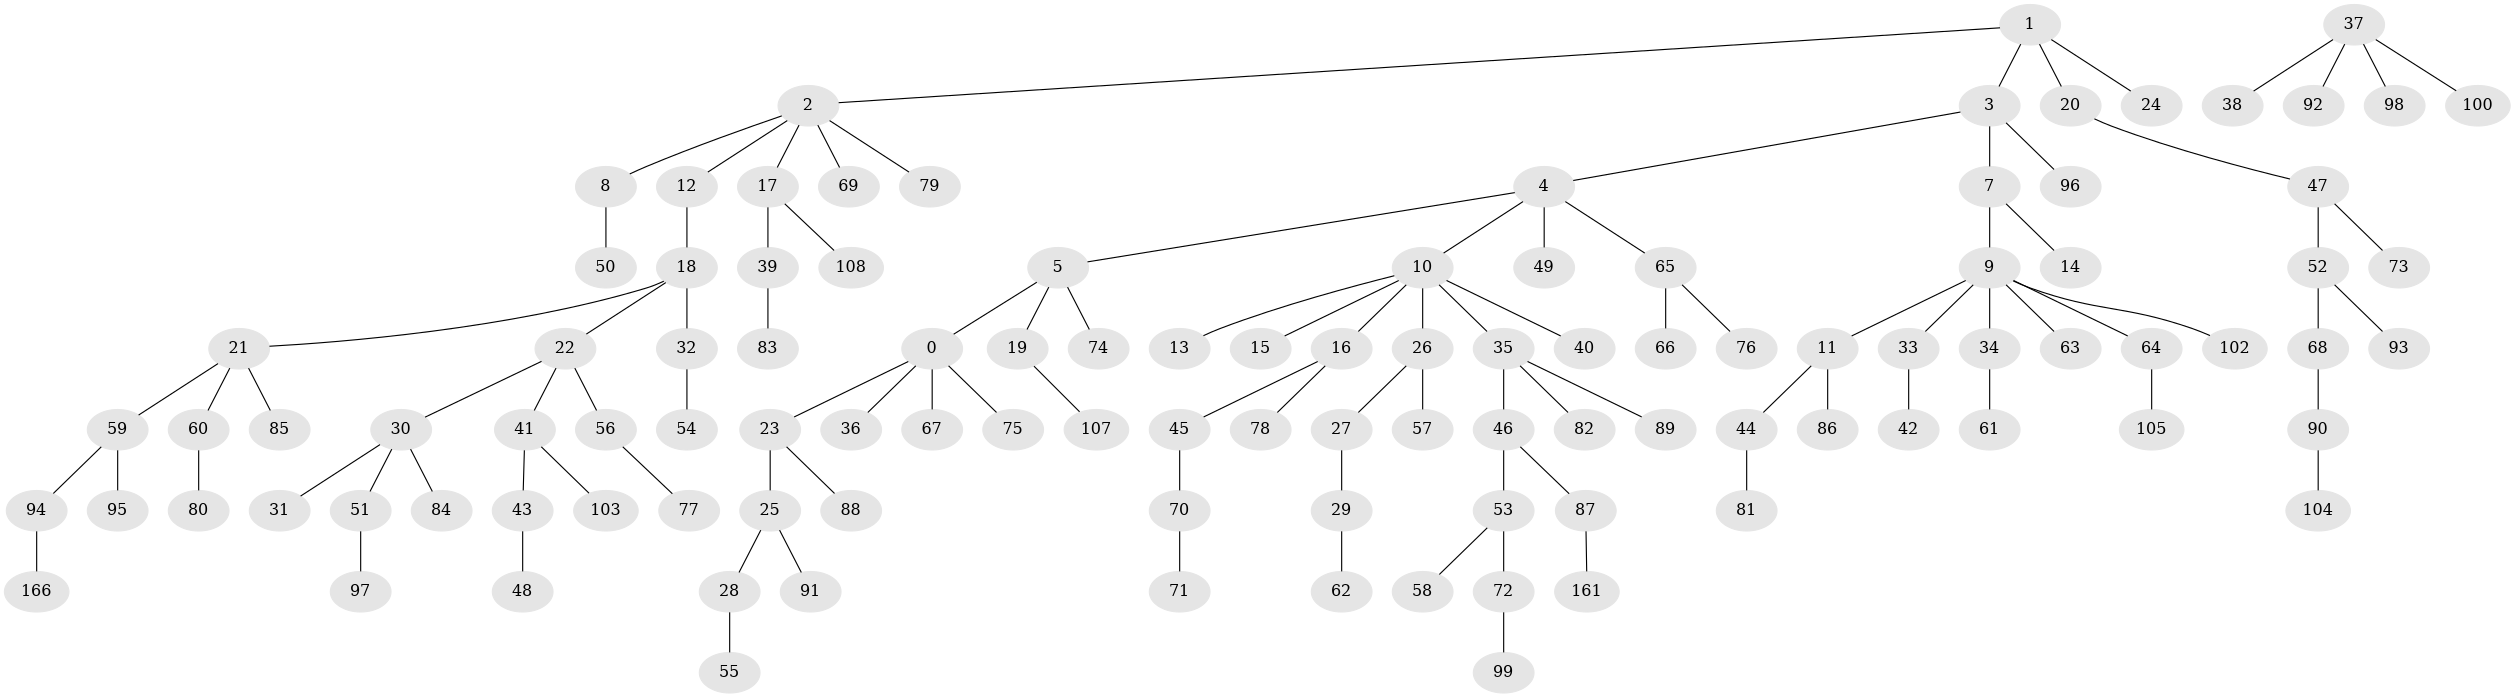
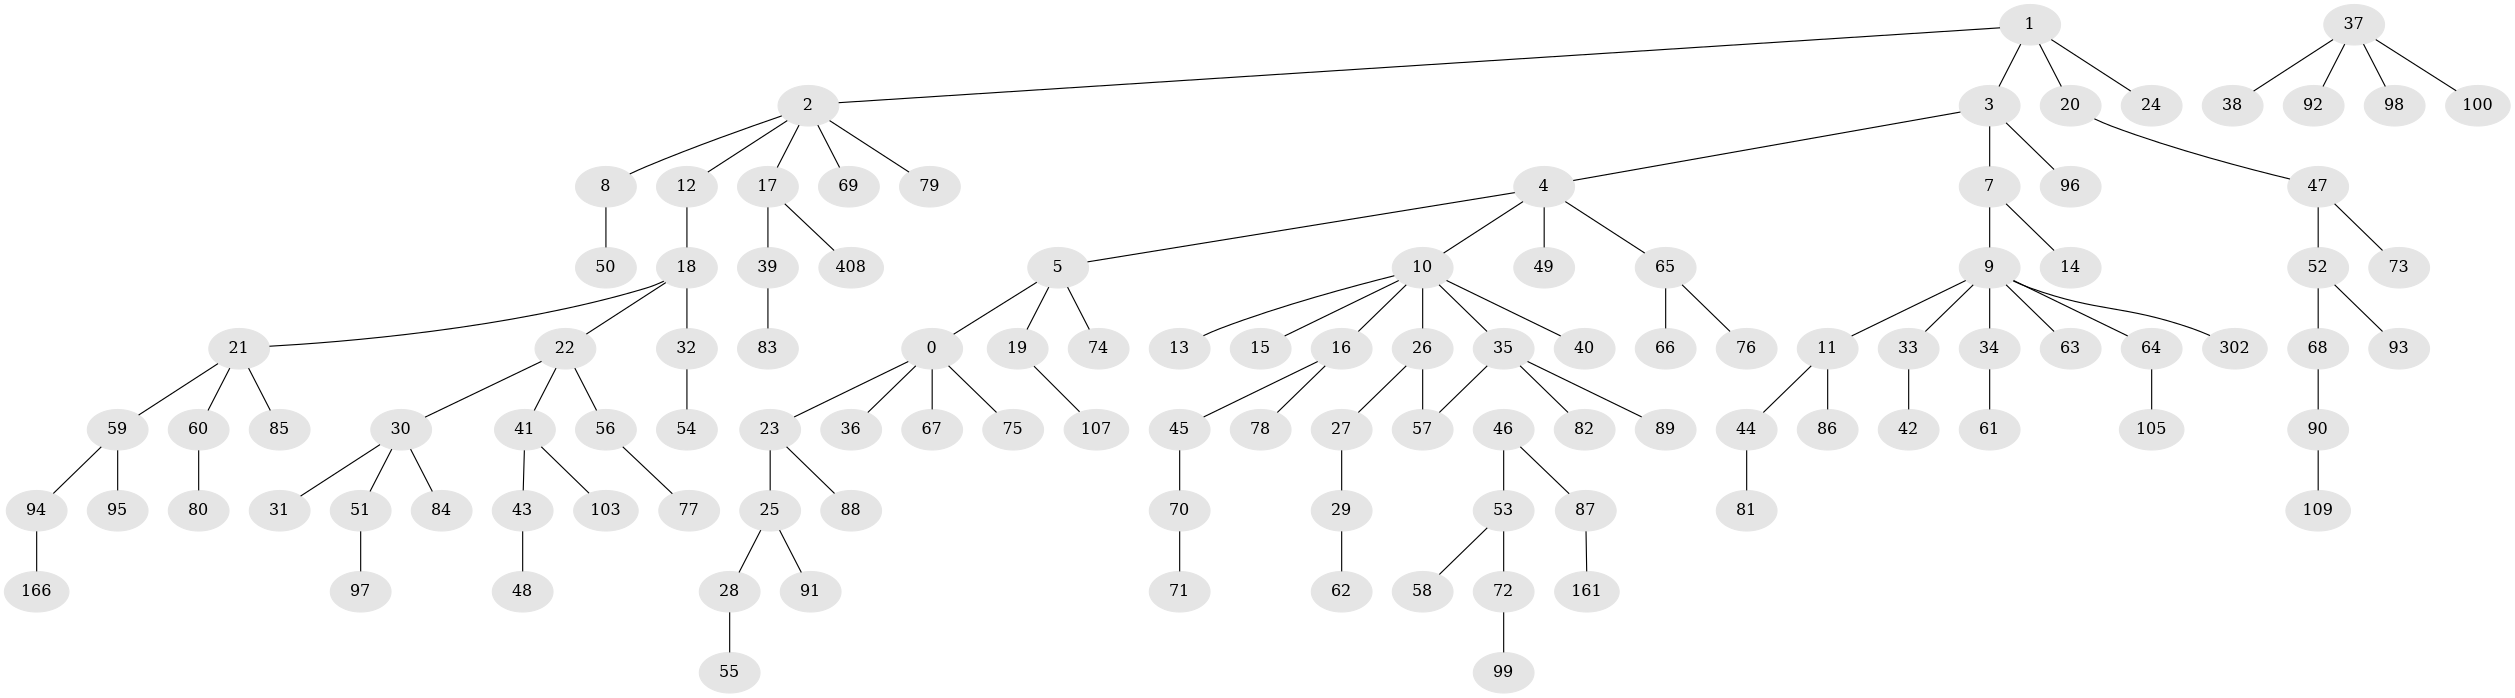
(851, 268) -> (851, 268)
(2235, 349) -> (2235, 349)
(1504, 389) -> (1463, 389)
(2318, 511) -> (2318, 511)
